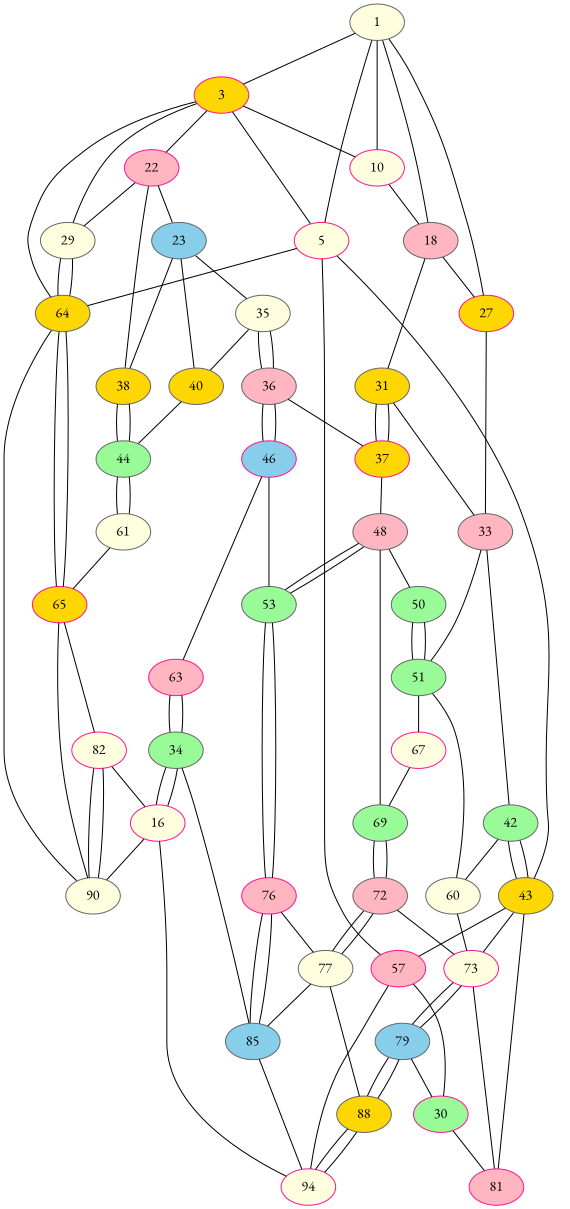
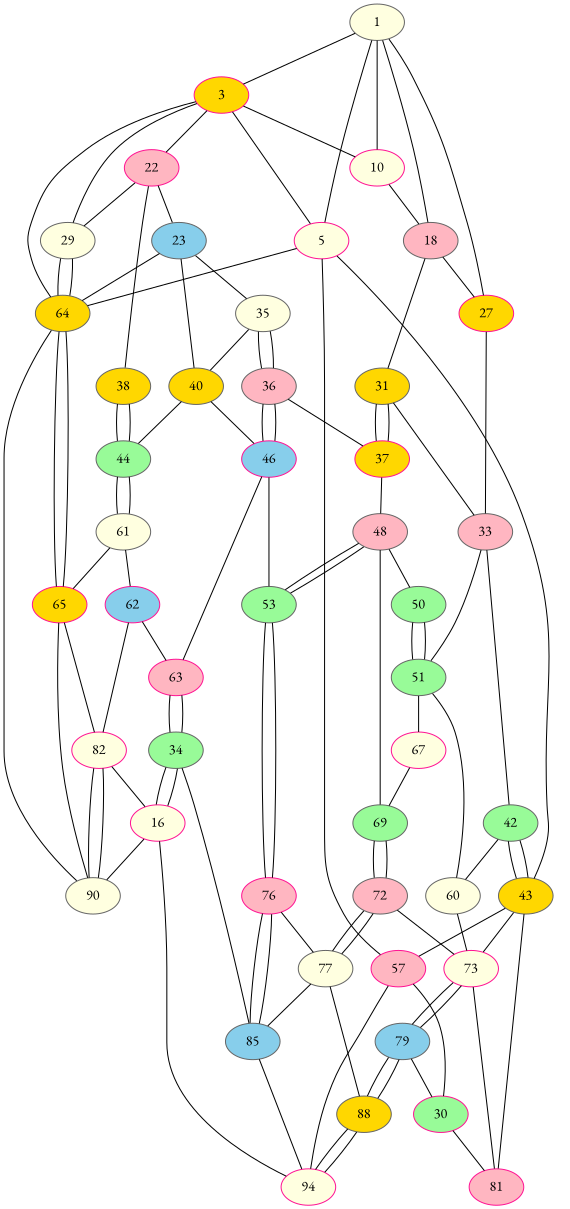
(151, 313) -> (121, 277)
none -> (232, 423)
none -> (132, 605)
